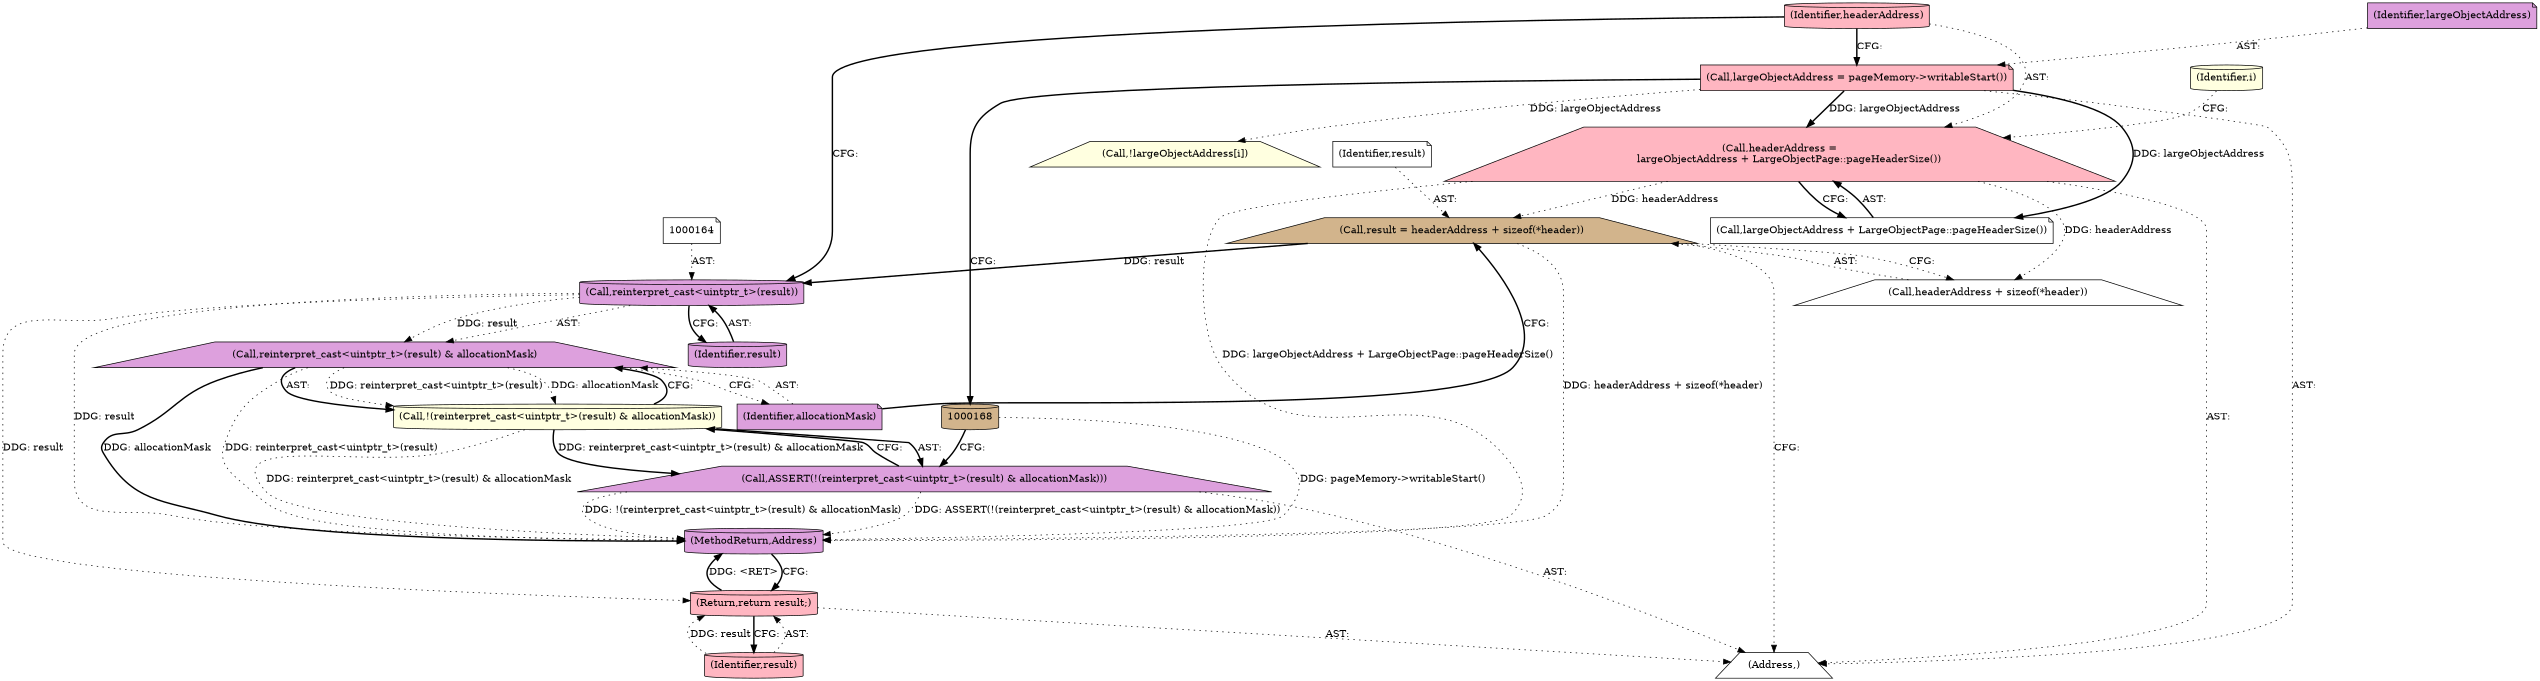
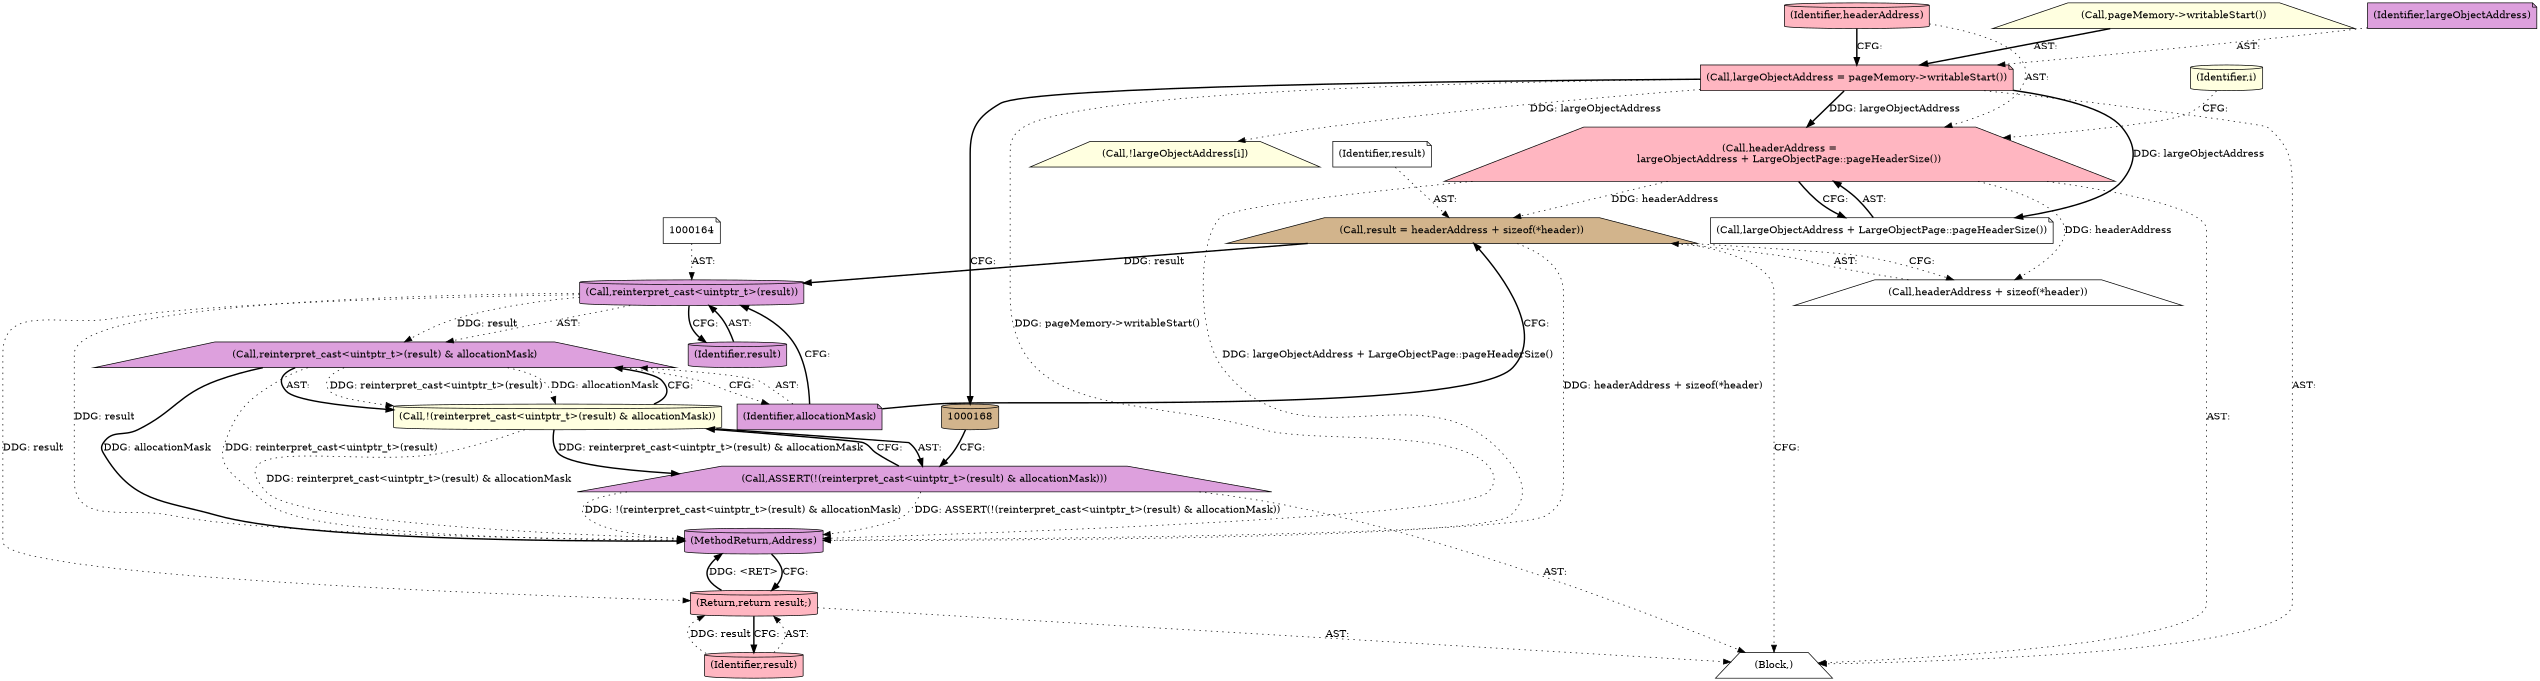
none -> (2174, 16)
(1196, 31) -> (795, 345)
(1235, 525) -> (1141, 407)
(1774, 665) -> (1774, 665)
